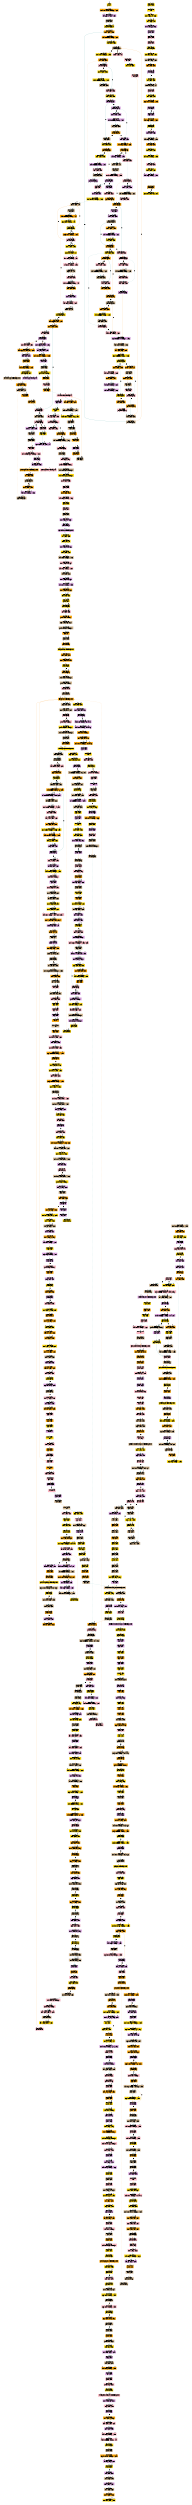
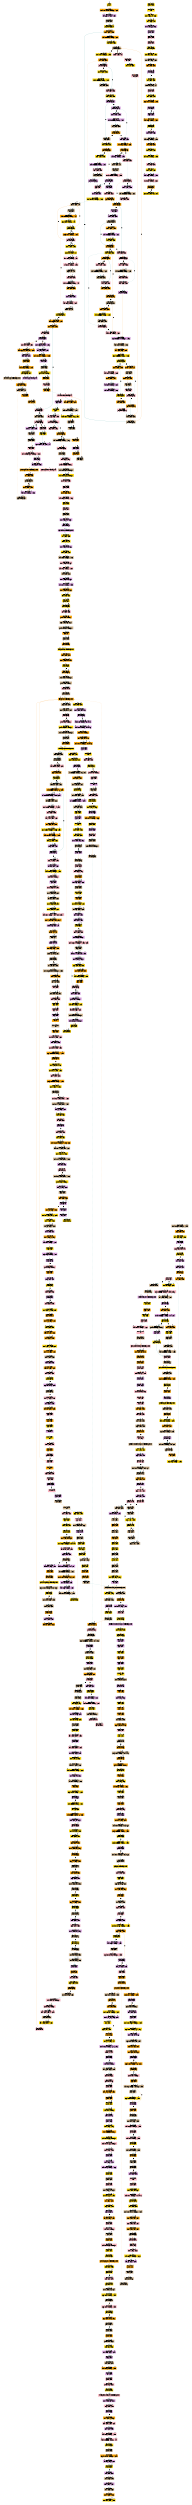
none -> (151, 181)
(73, 434) -> none
(50, 1292) -> (50, 1292)
